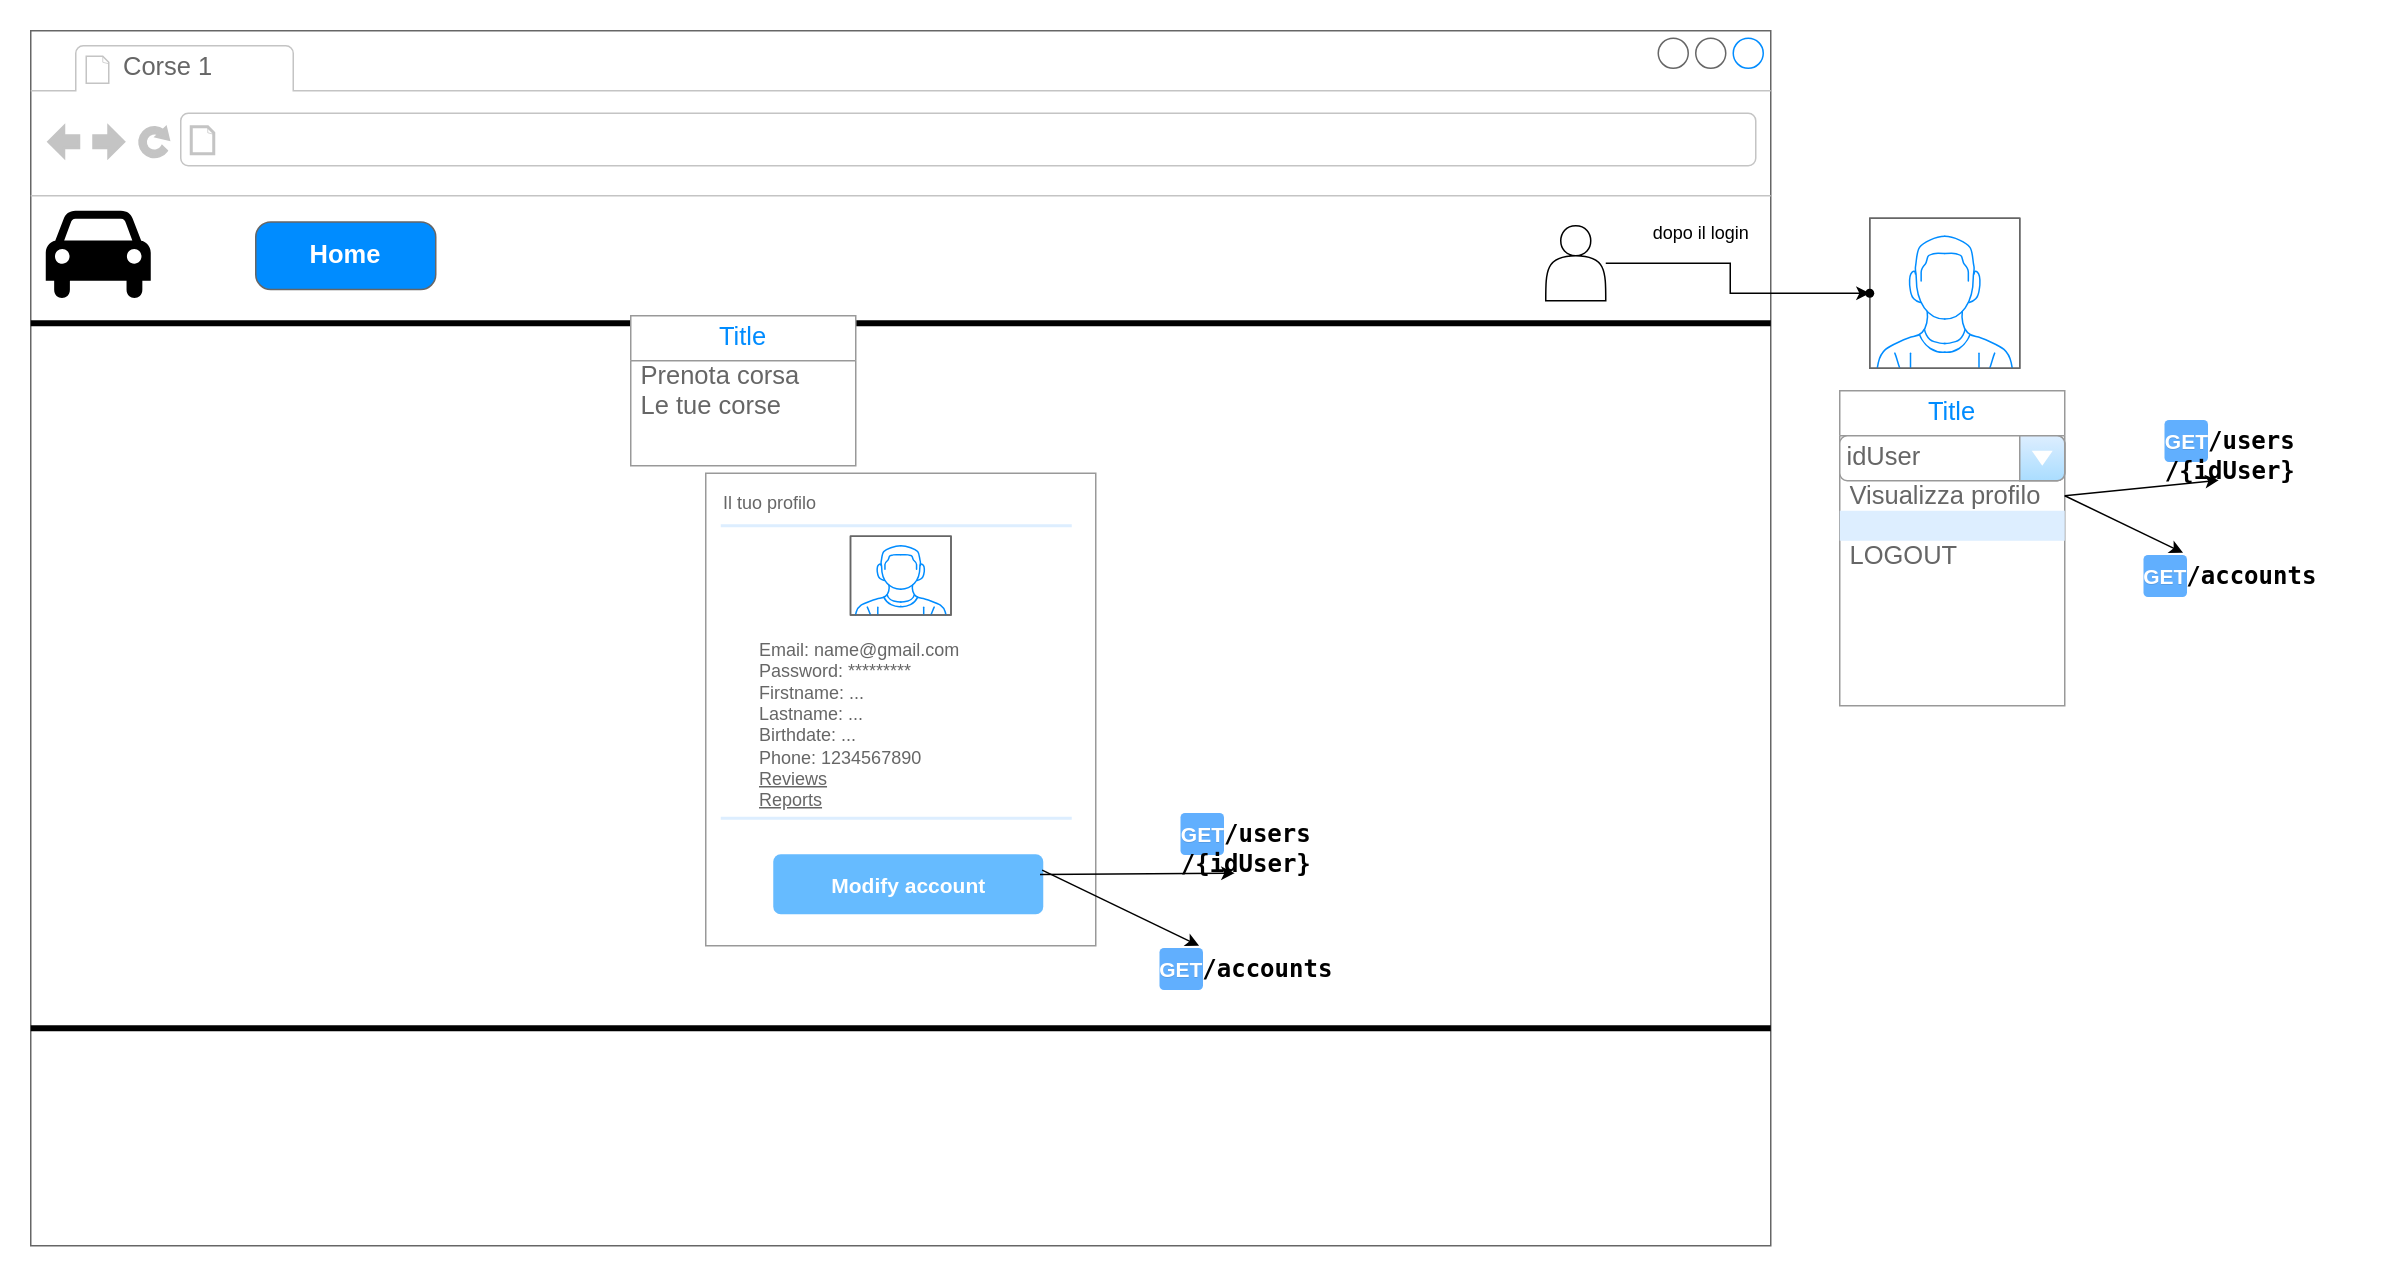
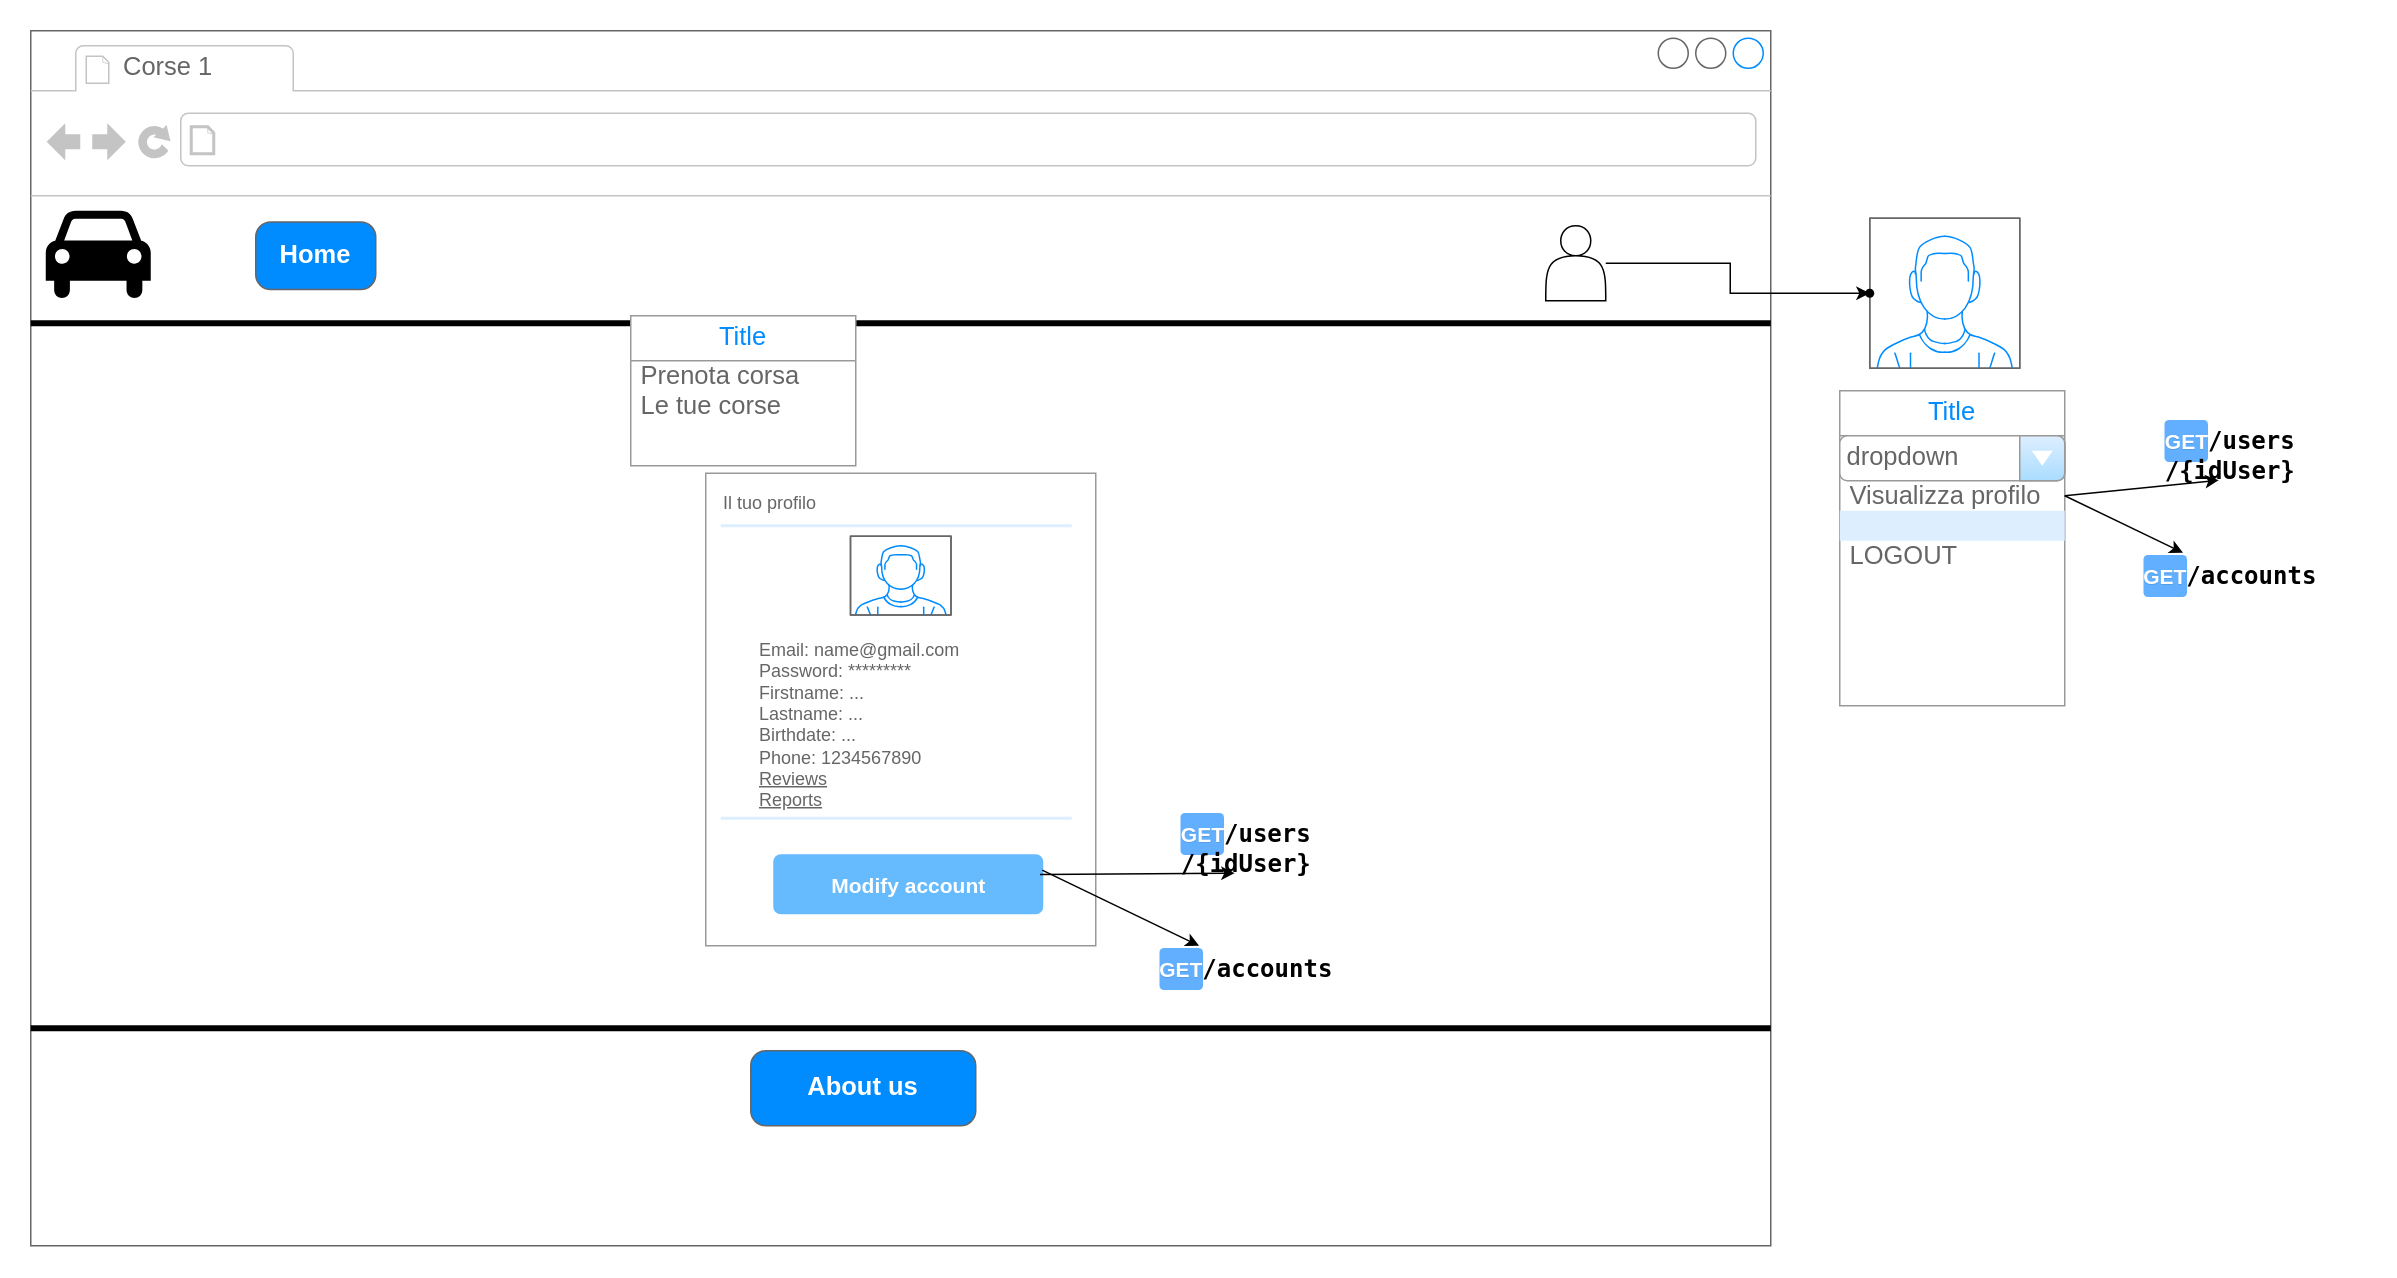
(1703, 233) -> none
(346, 256) -> (316, 256)
(1887, 458) -> (1904, 458)
none -> (863, 1088)
